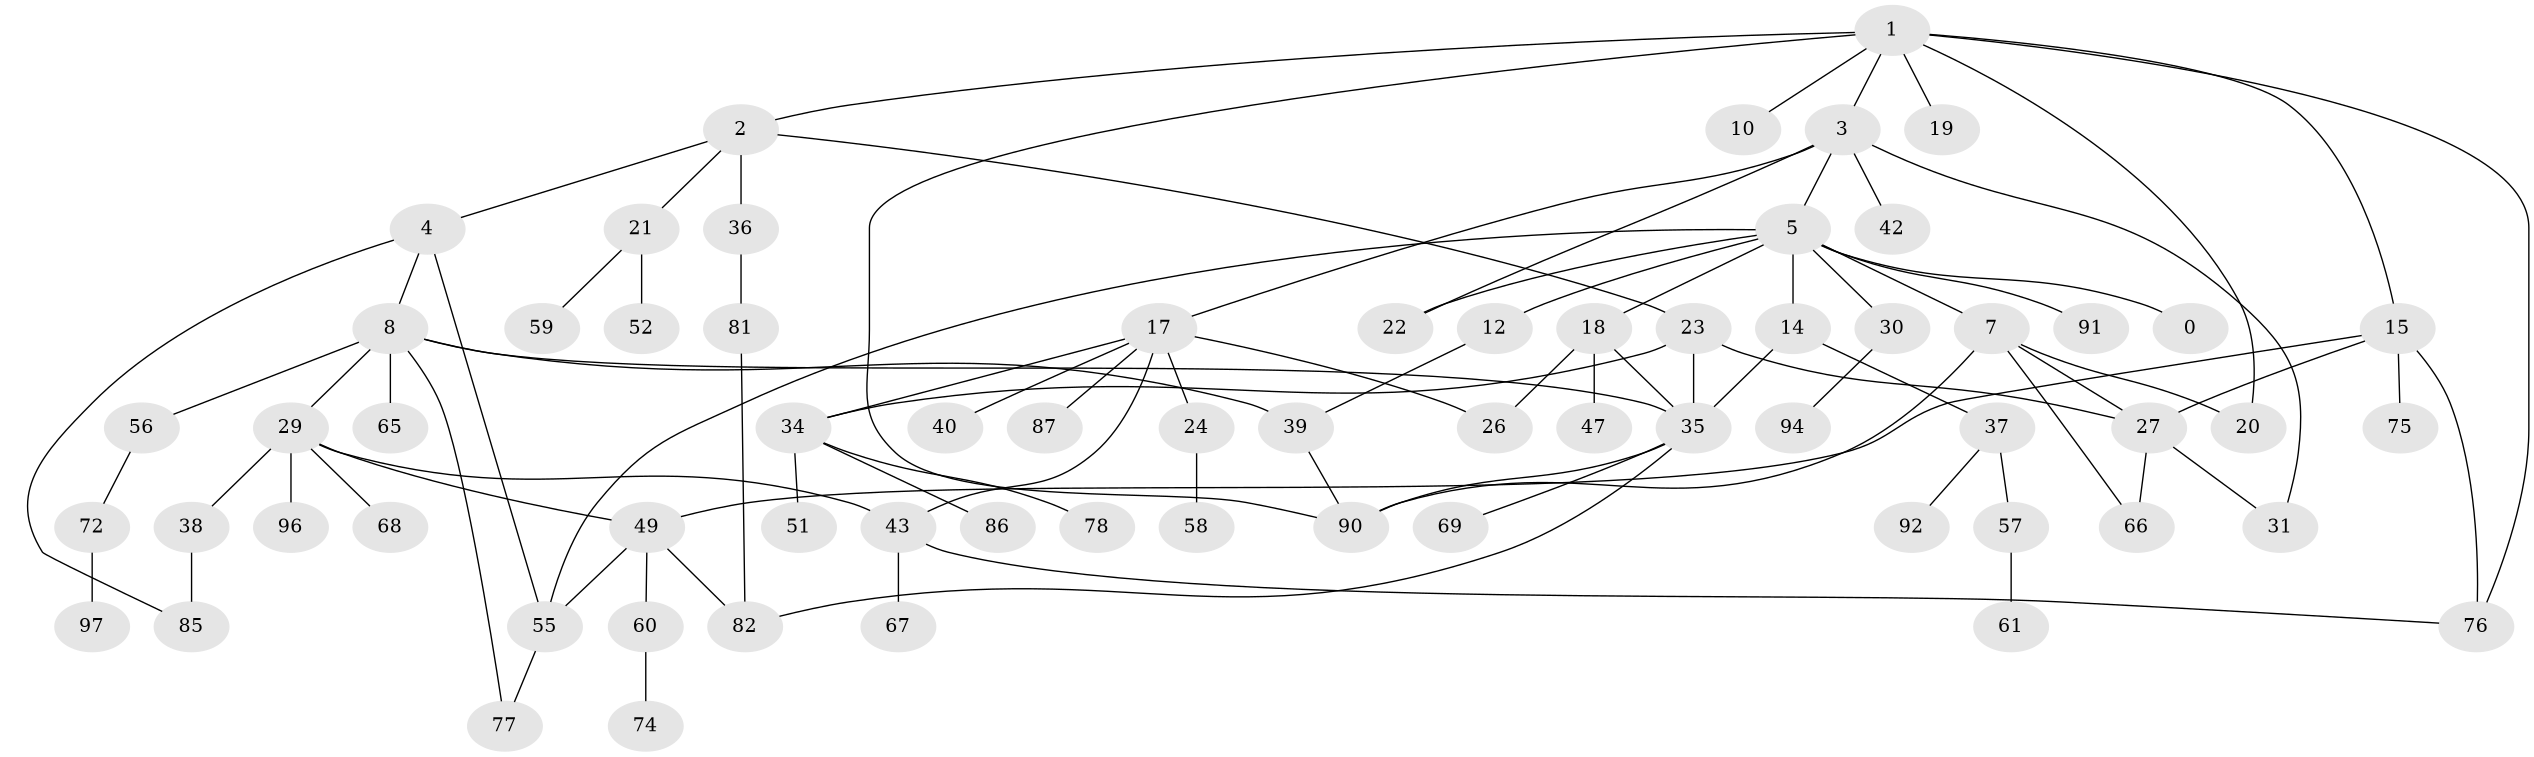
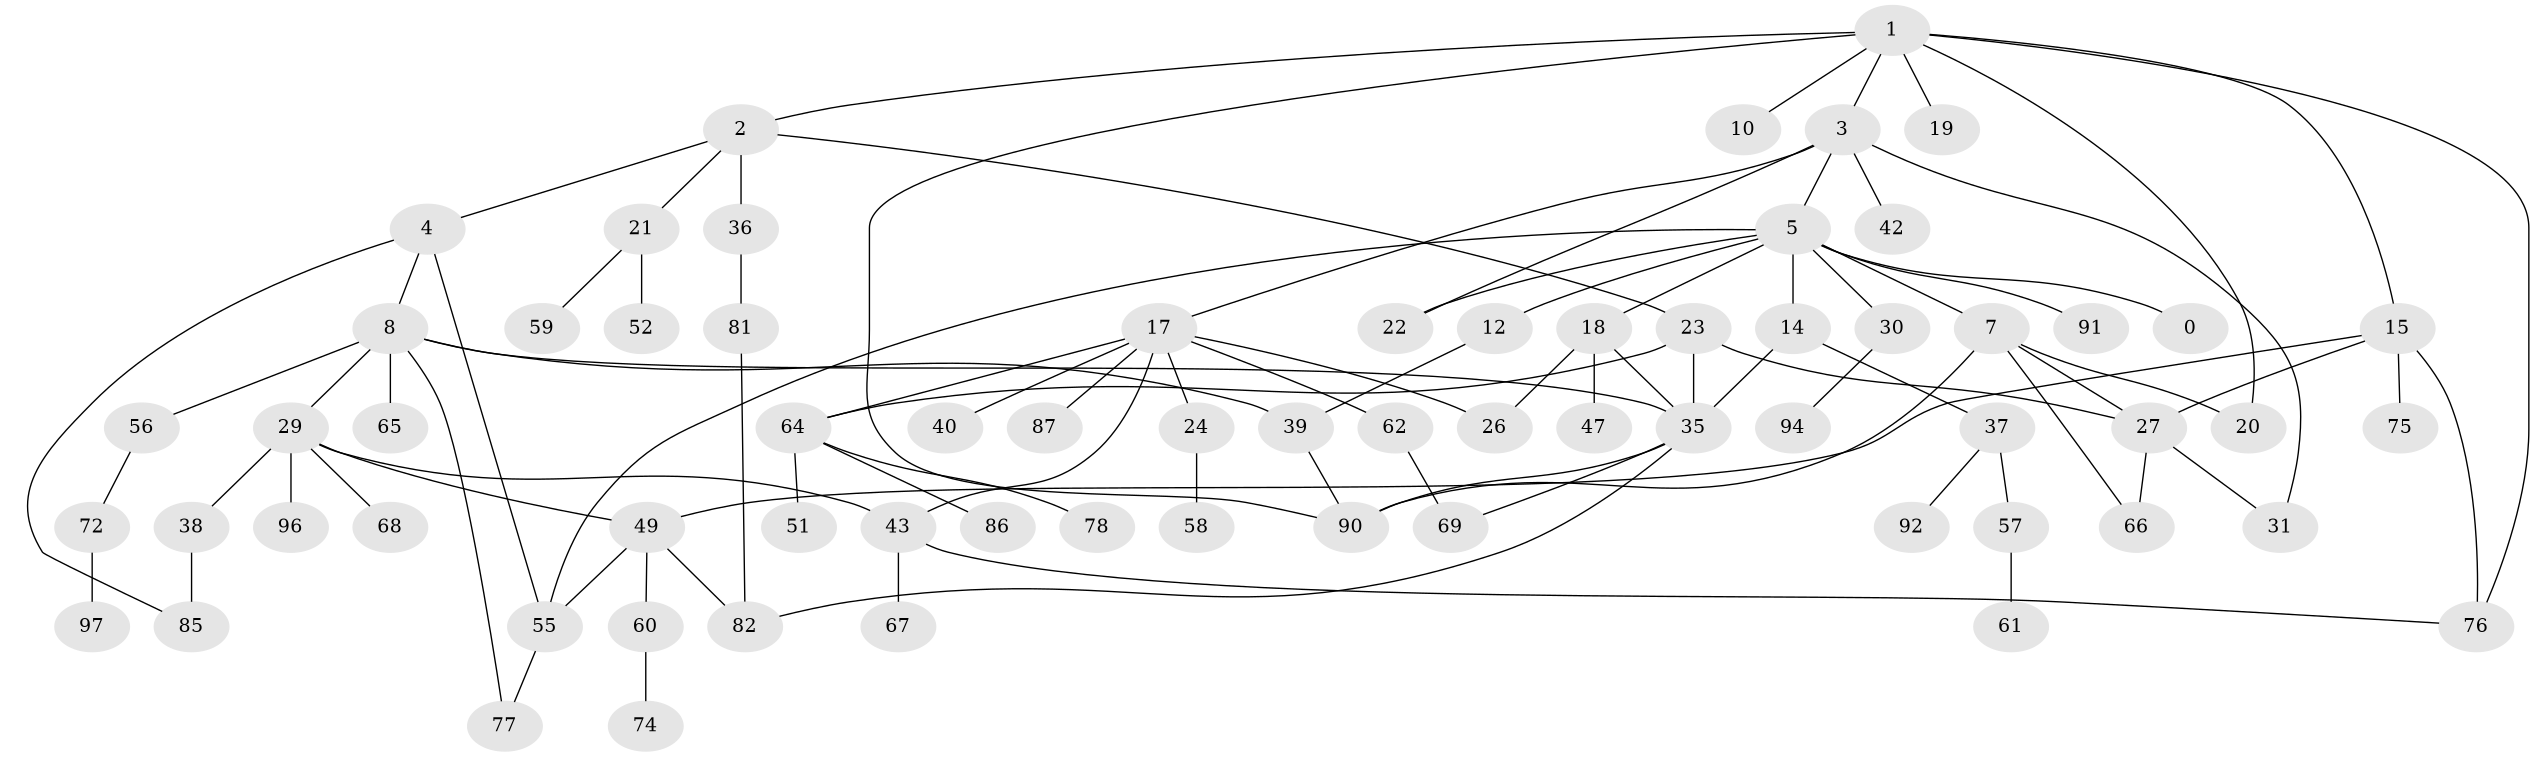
(793, 428) -> (793, 428)
none -> (1395, 428)
